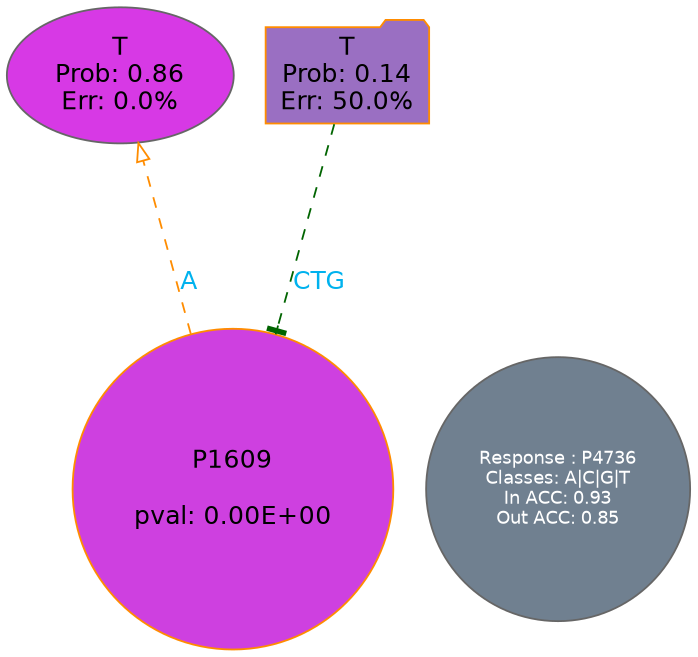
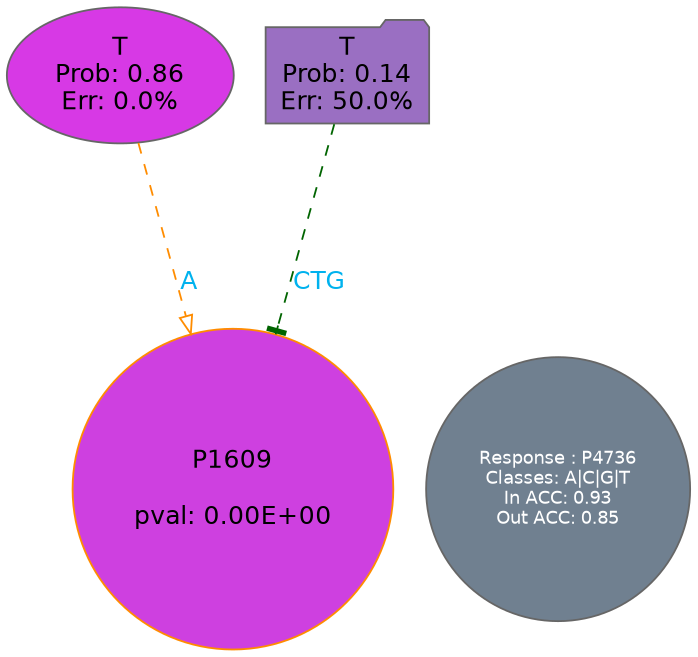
(347, 75) -> (347, 75)
(167, 247) -> (162, 229)
